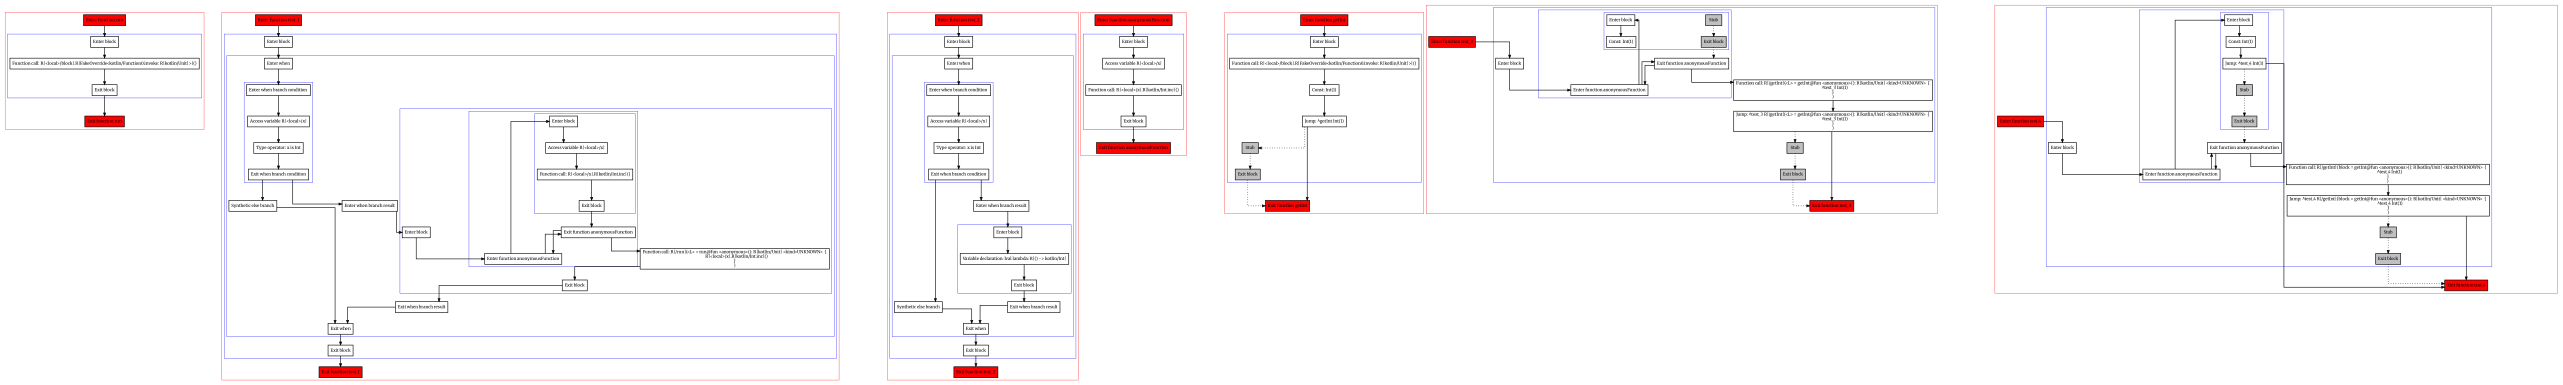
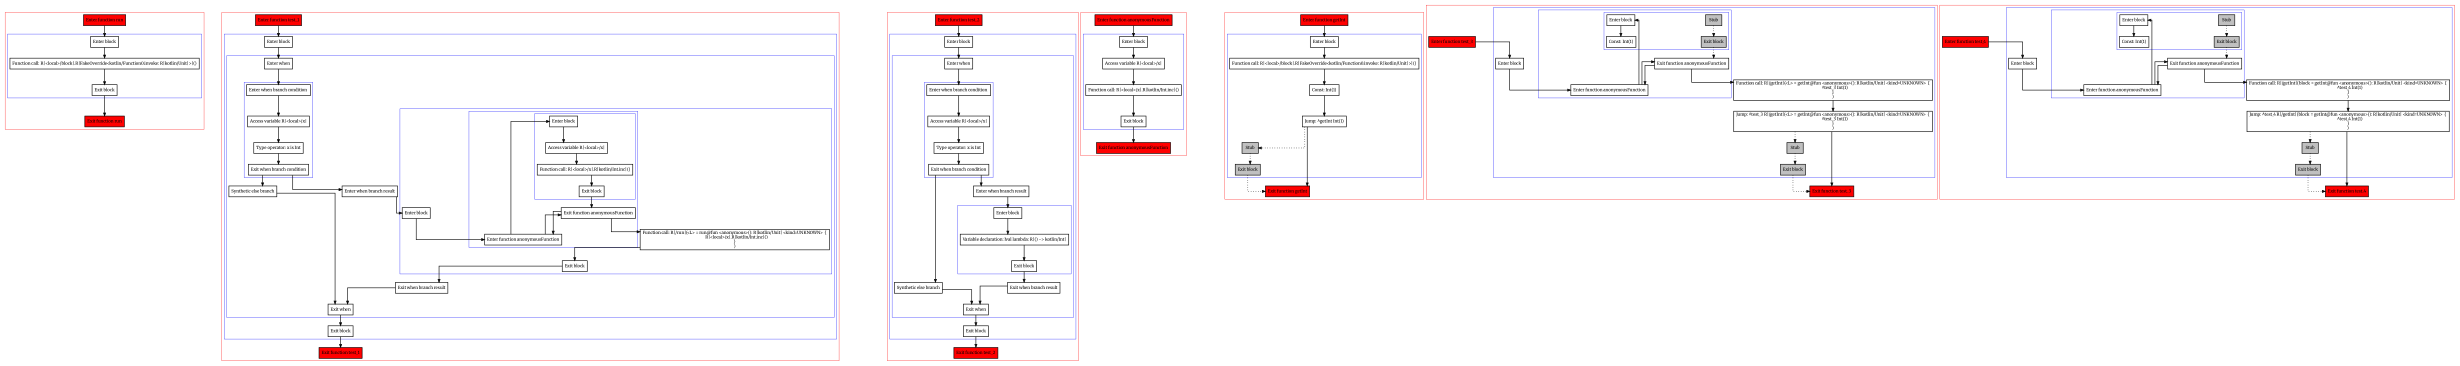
(2244, 64) -> none
